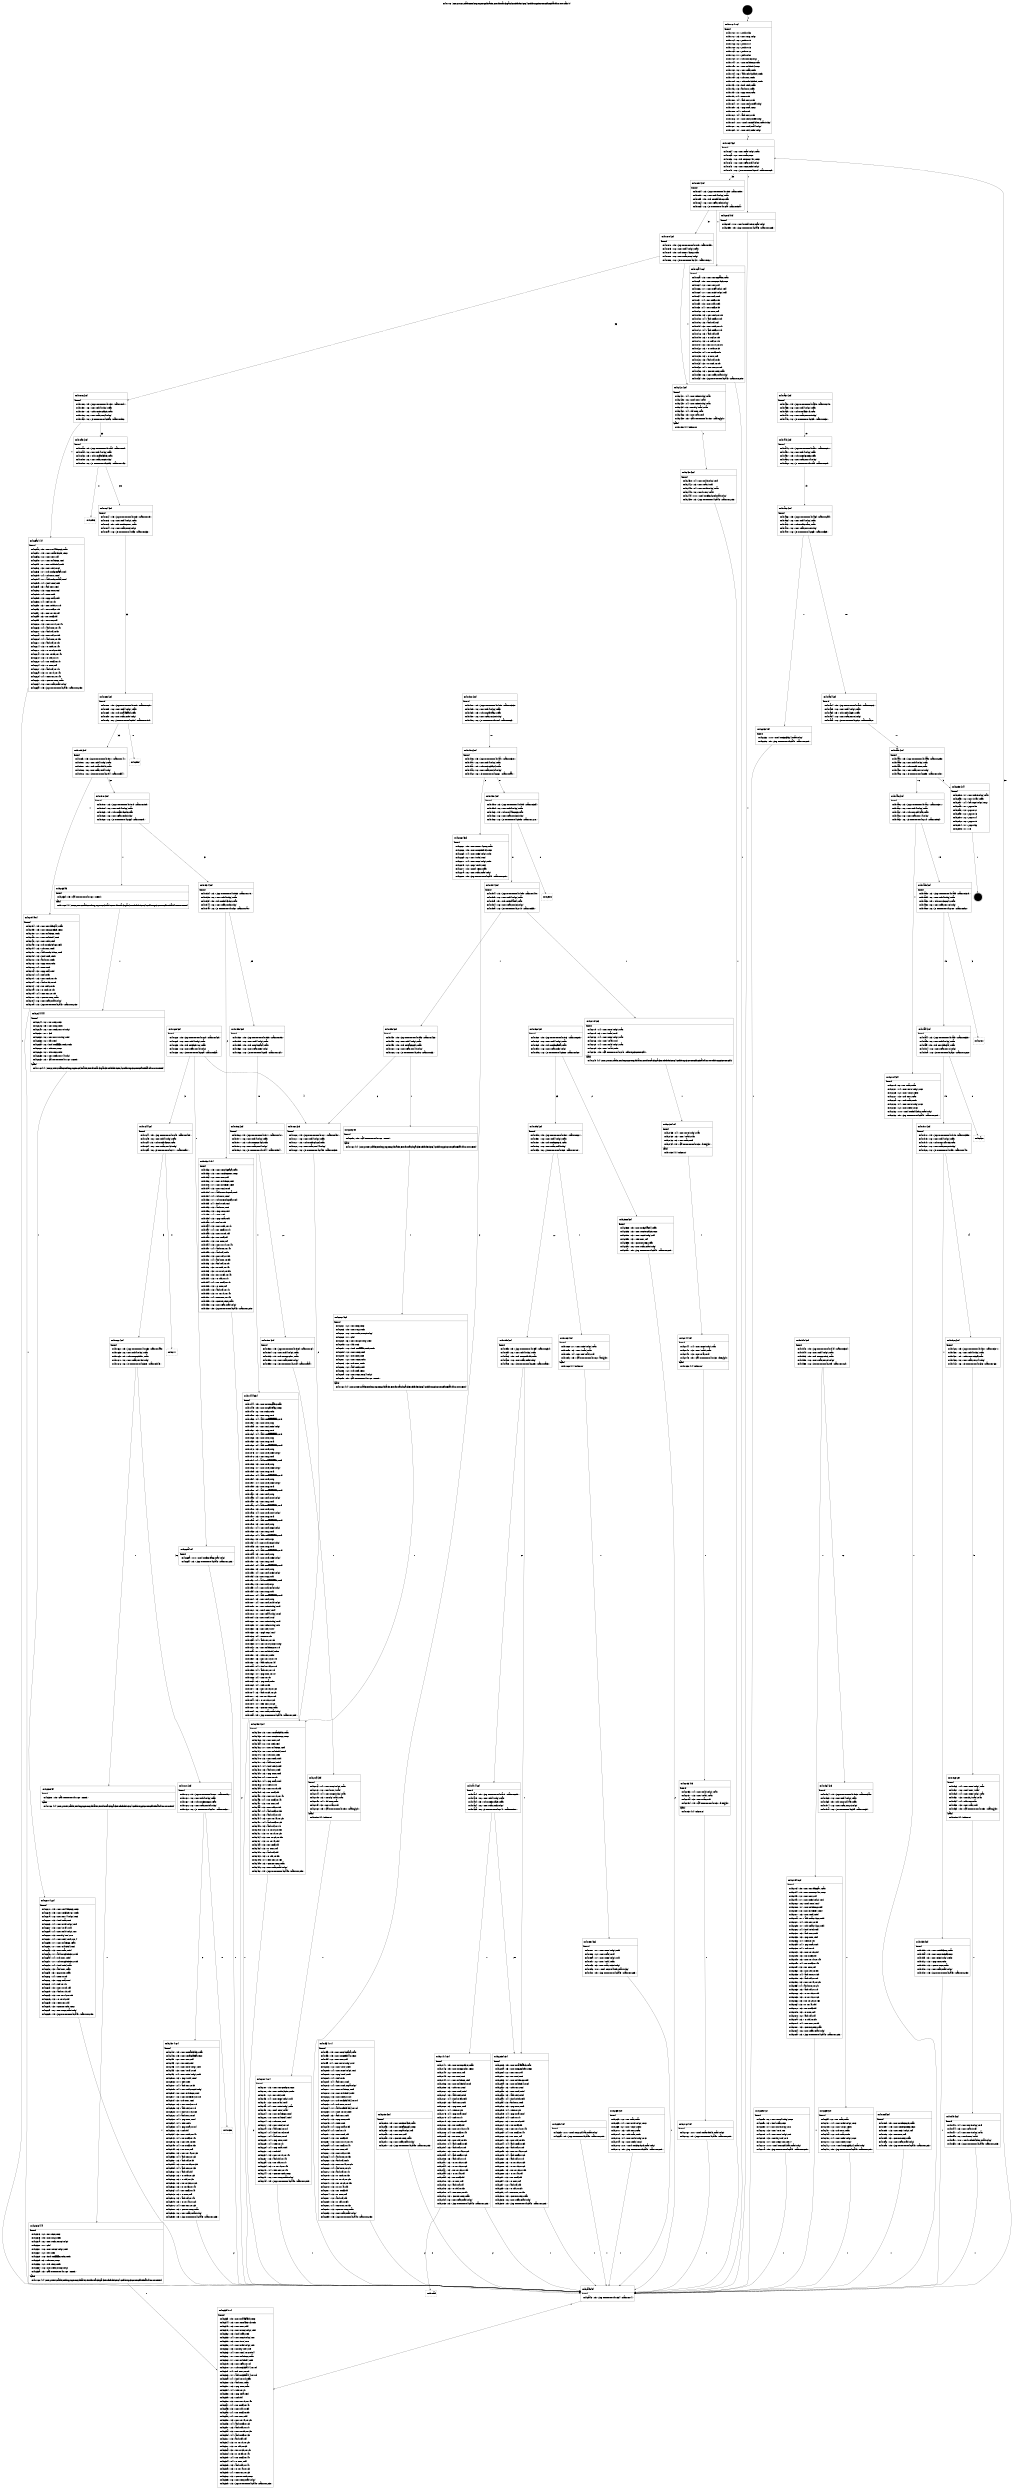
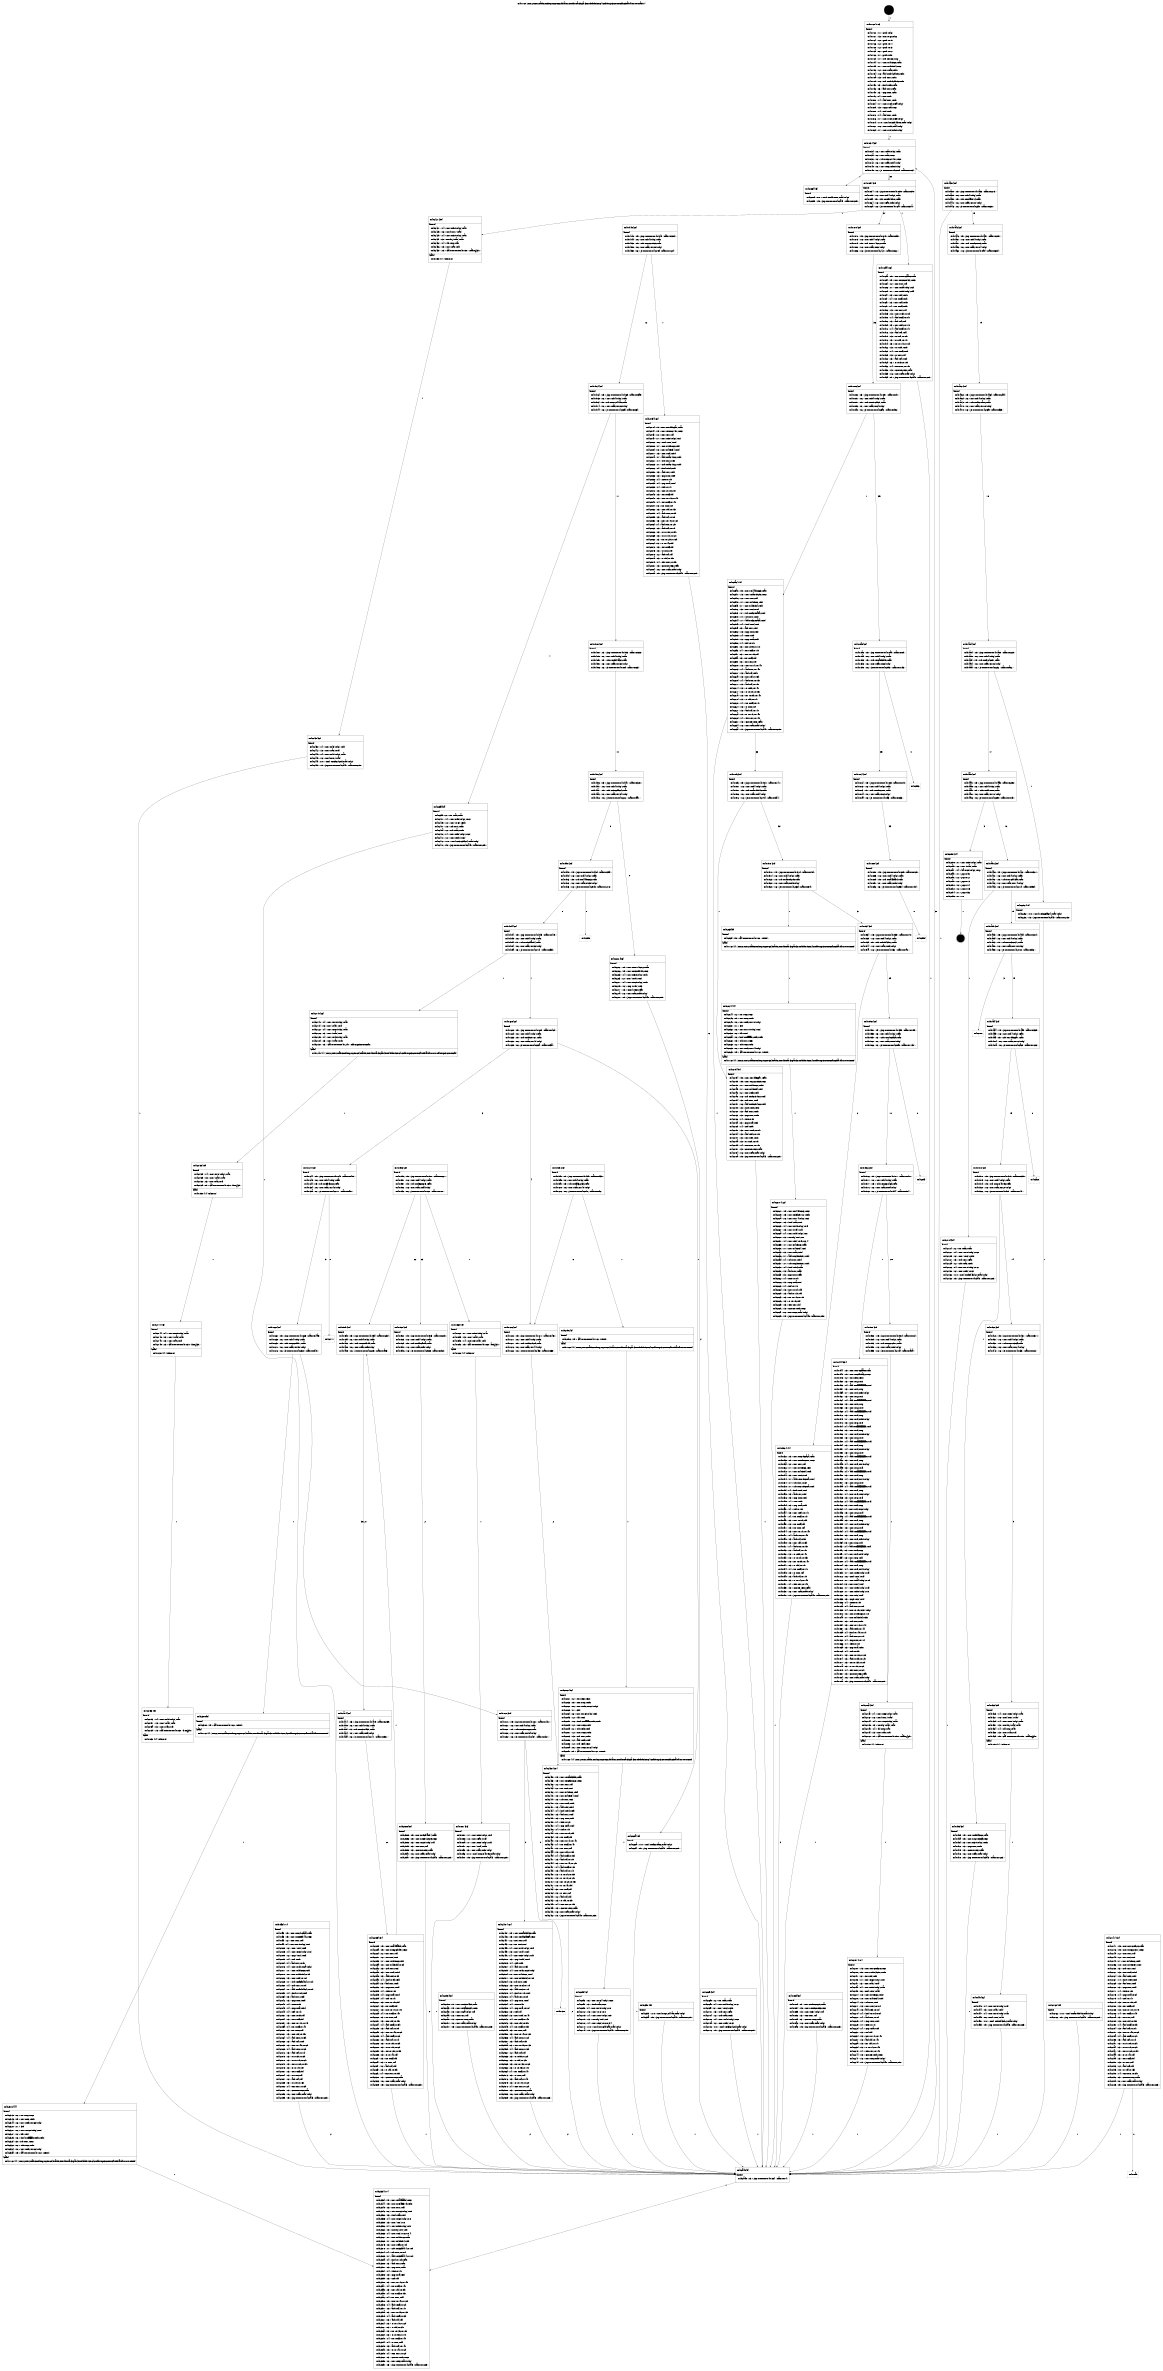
(681, 324) -> (672, 215)
none -> (616, 527)
(794, 630) -> (1027, 784)
(113, 735) -> (755, 752)
(461, 969) -> (530, 985)
(555, 1089) -> (420, 1259)
none -> (921, 1180)
(746, 1307) -> (939, 1259)
(405, 1578) -> (613, 1876)
(523, 1710) -> (391, 1645)
(481, 1933) -> none
(705, 1967) -> none
(816, 2130) -> (709, 1034)
